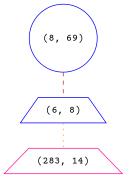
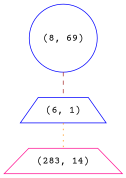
(63, 110) -> (63, 110)
